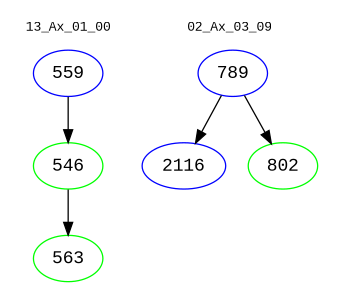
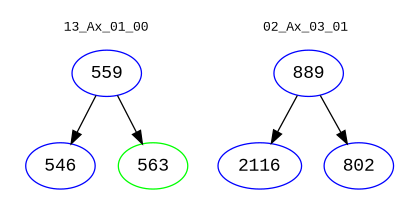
(230, 28) -> (306, 28)
(233, 73) -> (309, 73)
(68, 166) -> (60, 166)
(283, 166) -> (359, 166)
(68, 206) -> (127, 114)
